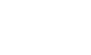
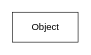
none -> (45, 27)
